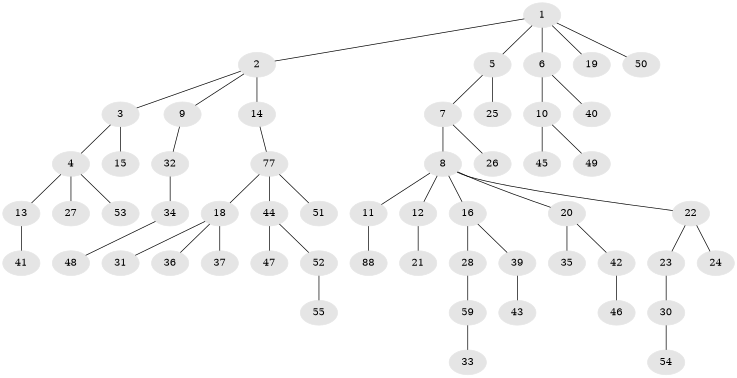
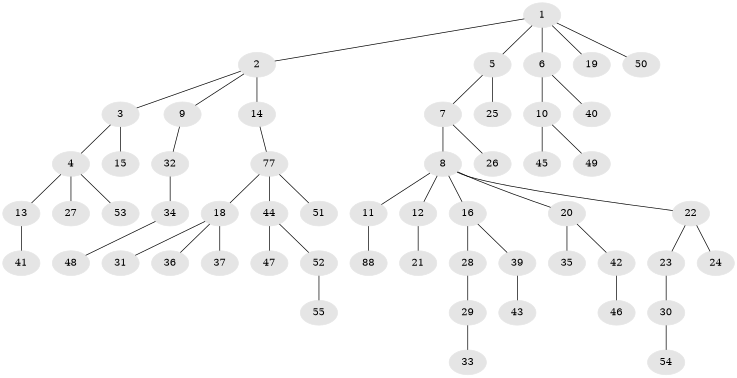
(468, 313) -> (468, 313)
